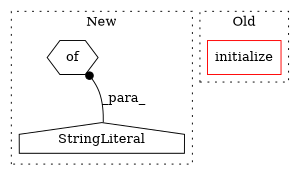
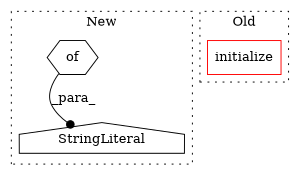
(101, 99) -> (50, 100)
